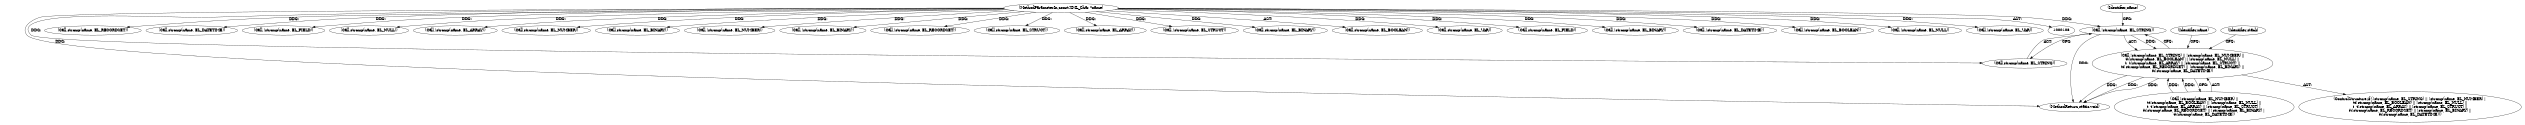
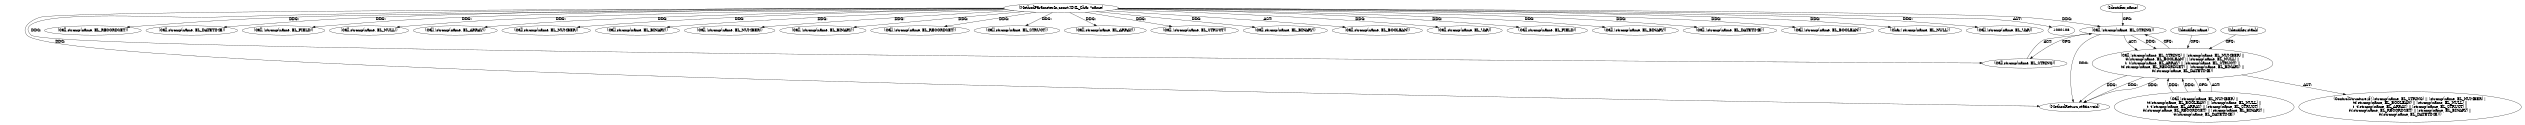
(1920, 30) -> (1920, 30)
